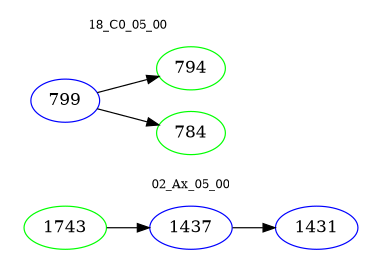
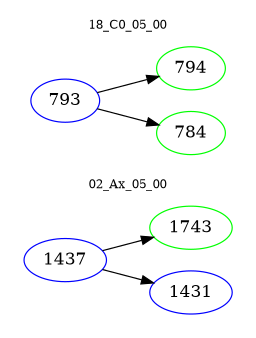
(65, 101) -> (65, 101)
(122, 228) -> (122, 245)
